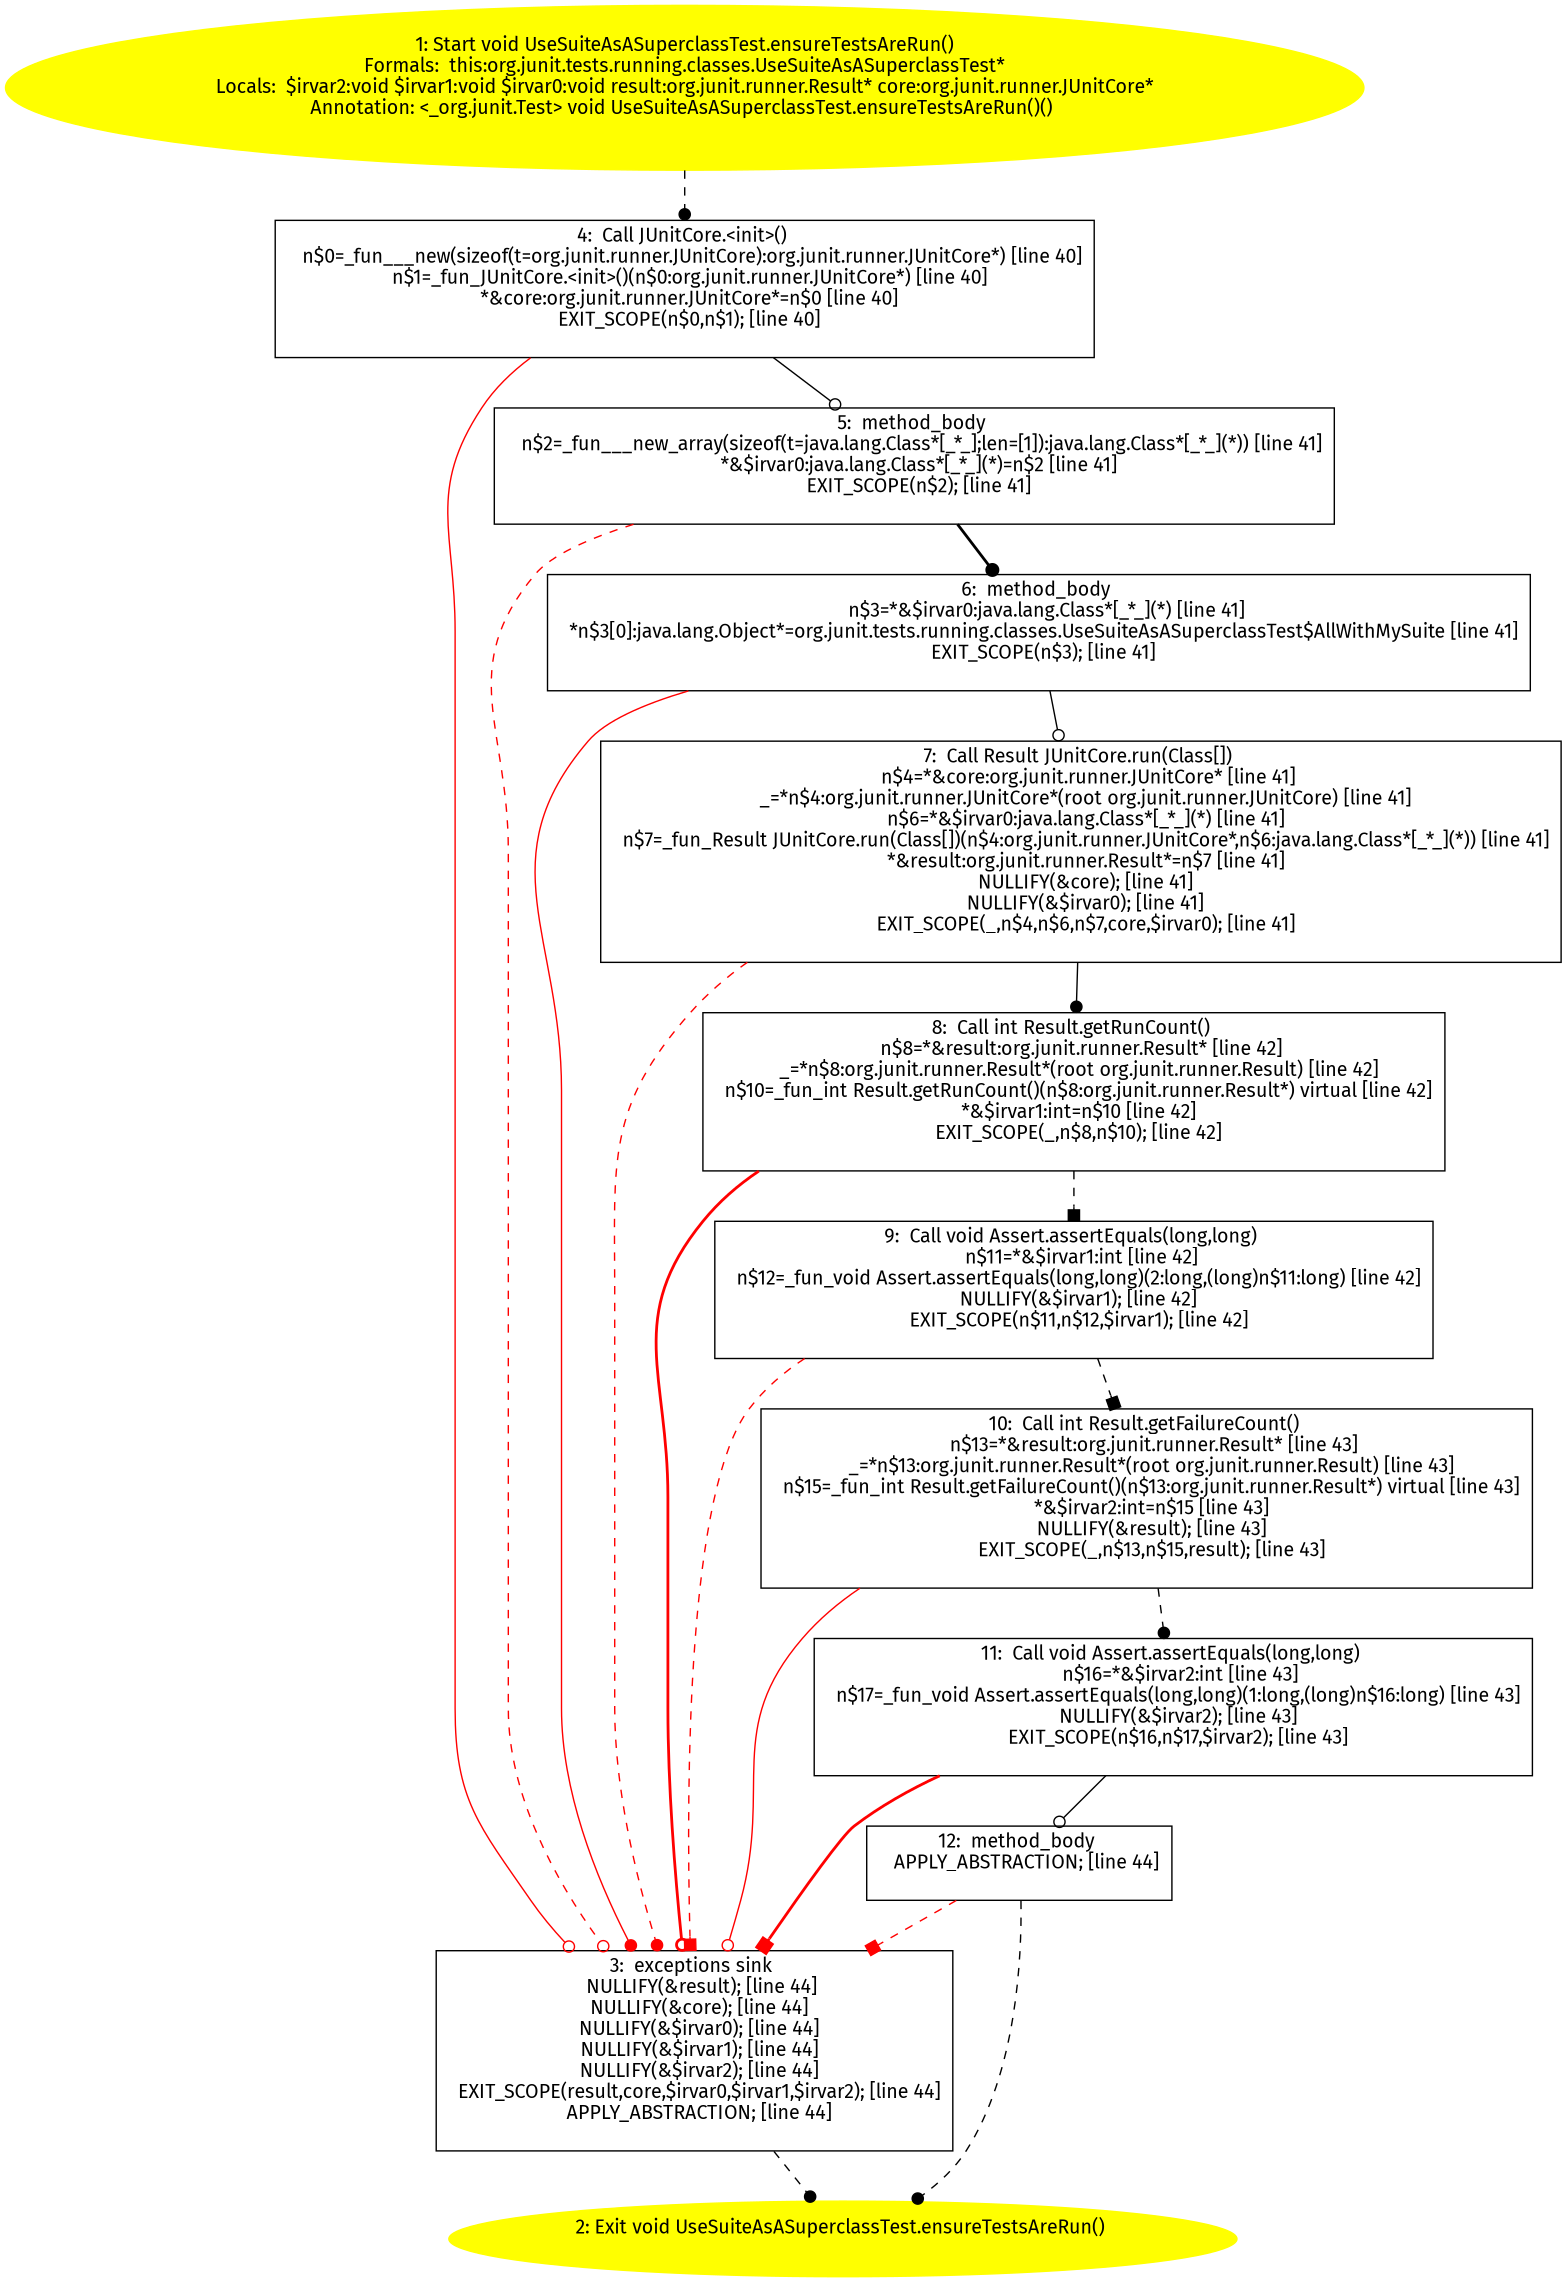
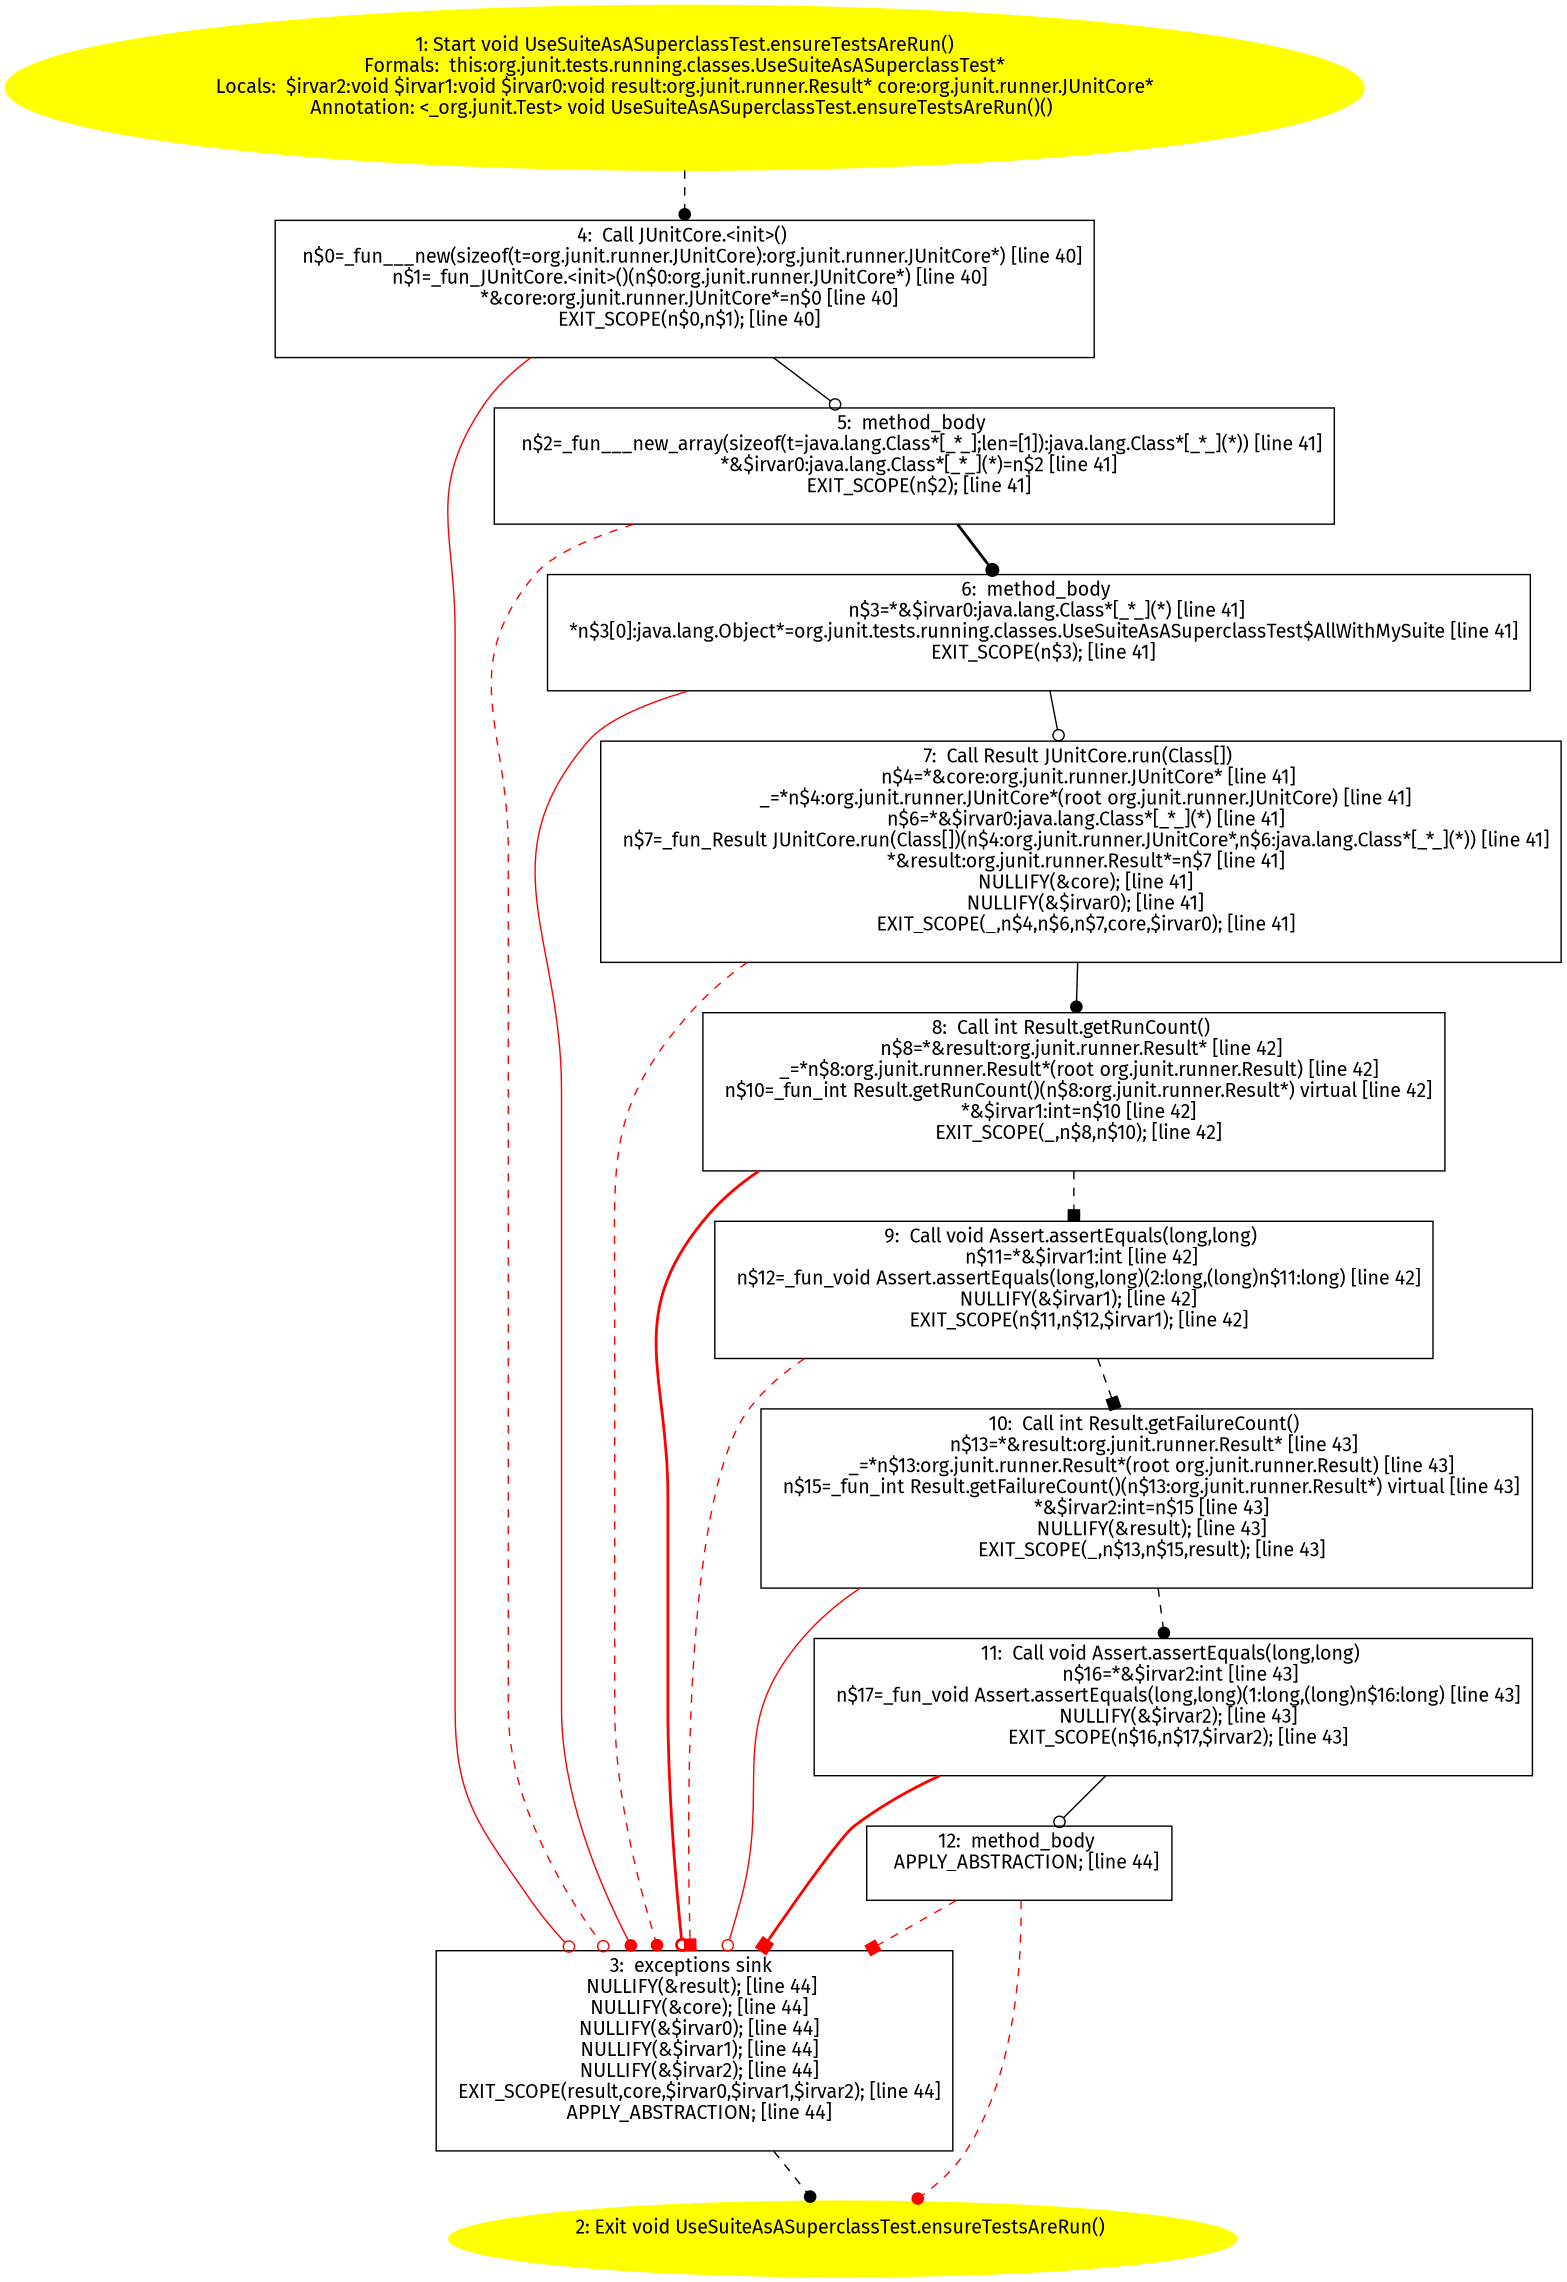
(1004, 2060) -> (1004, 2060)
